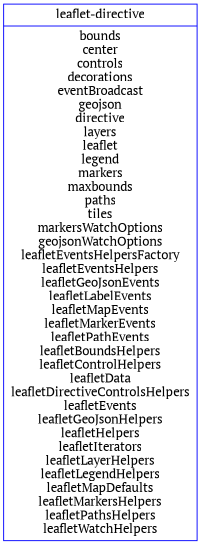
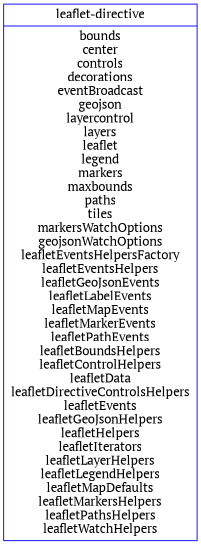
(100, 119) -> (100, 119)
